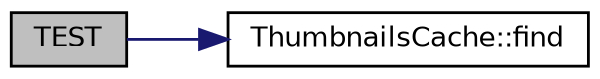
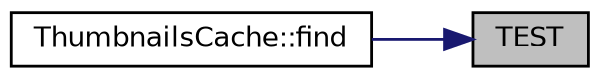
(163, 39) -> (408, 39)
